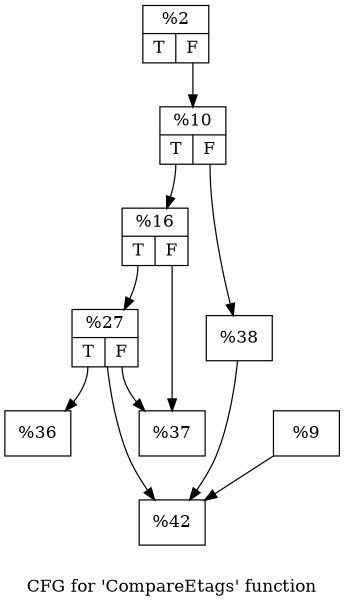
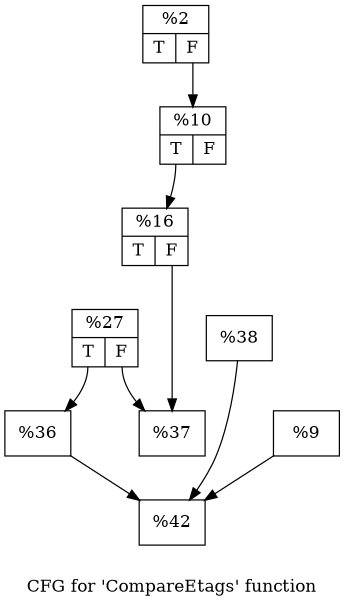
(216, 235) -> none
(136, 283) -> none
(120, 431) -> (100, 475)
